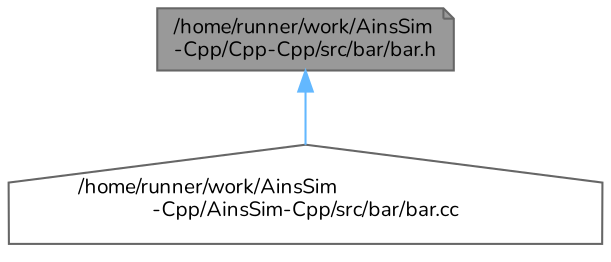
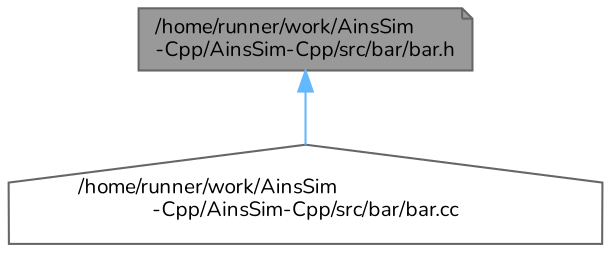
(306, 39) -> (306, 39)
